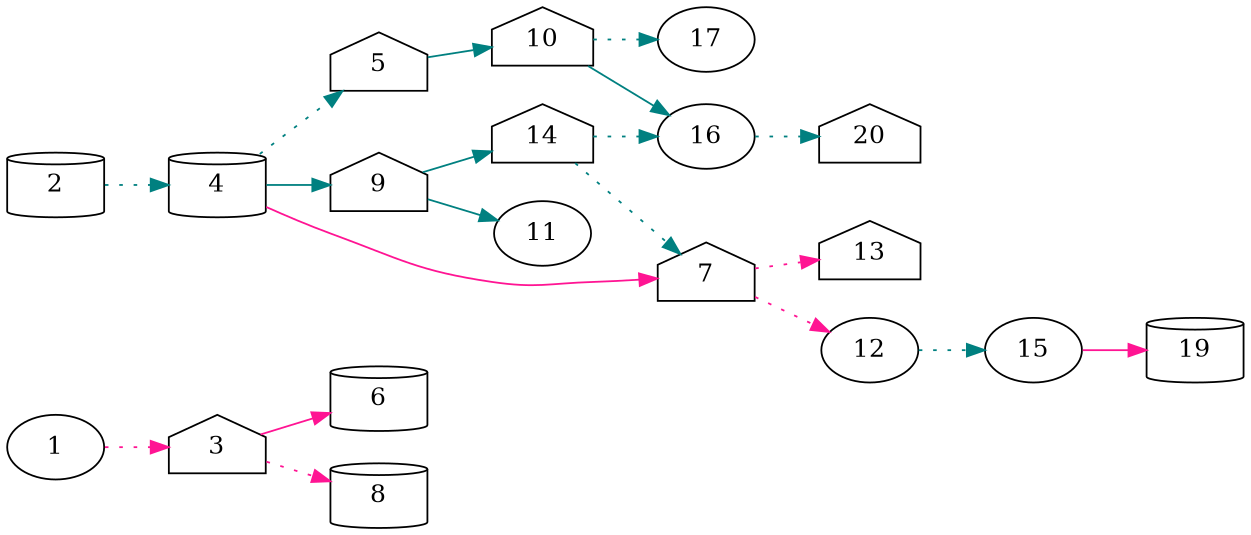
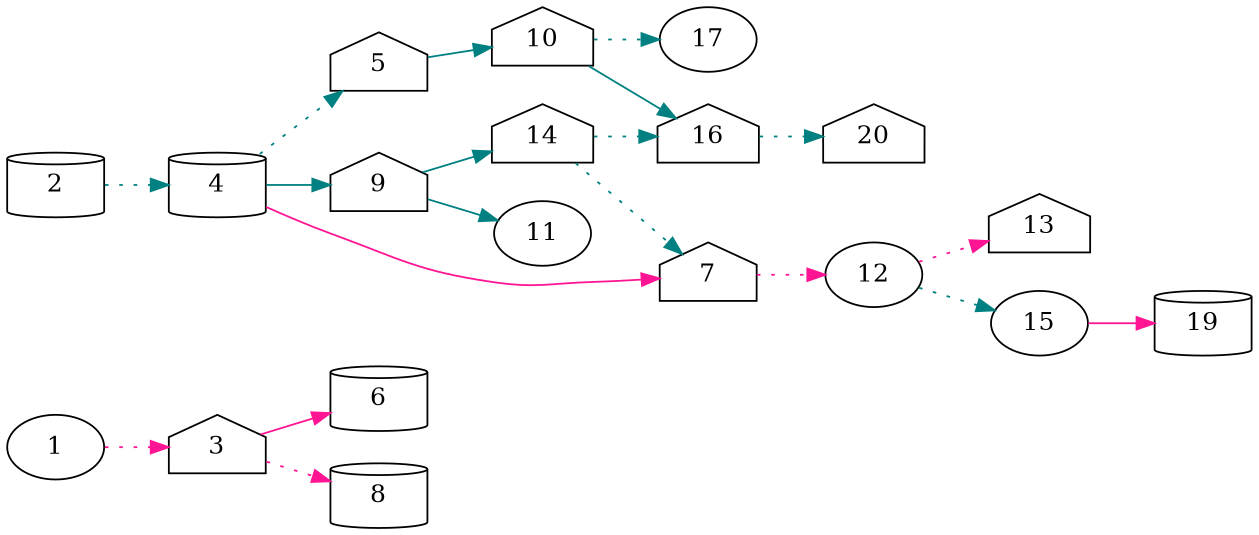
(706, 136) -> (708, 136)
(778, 265) -> (945, 254)
